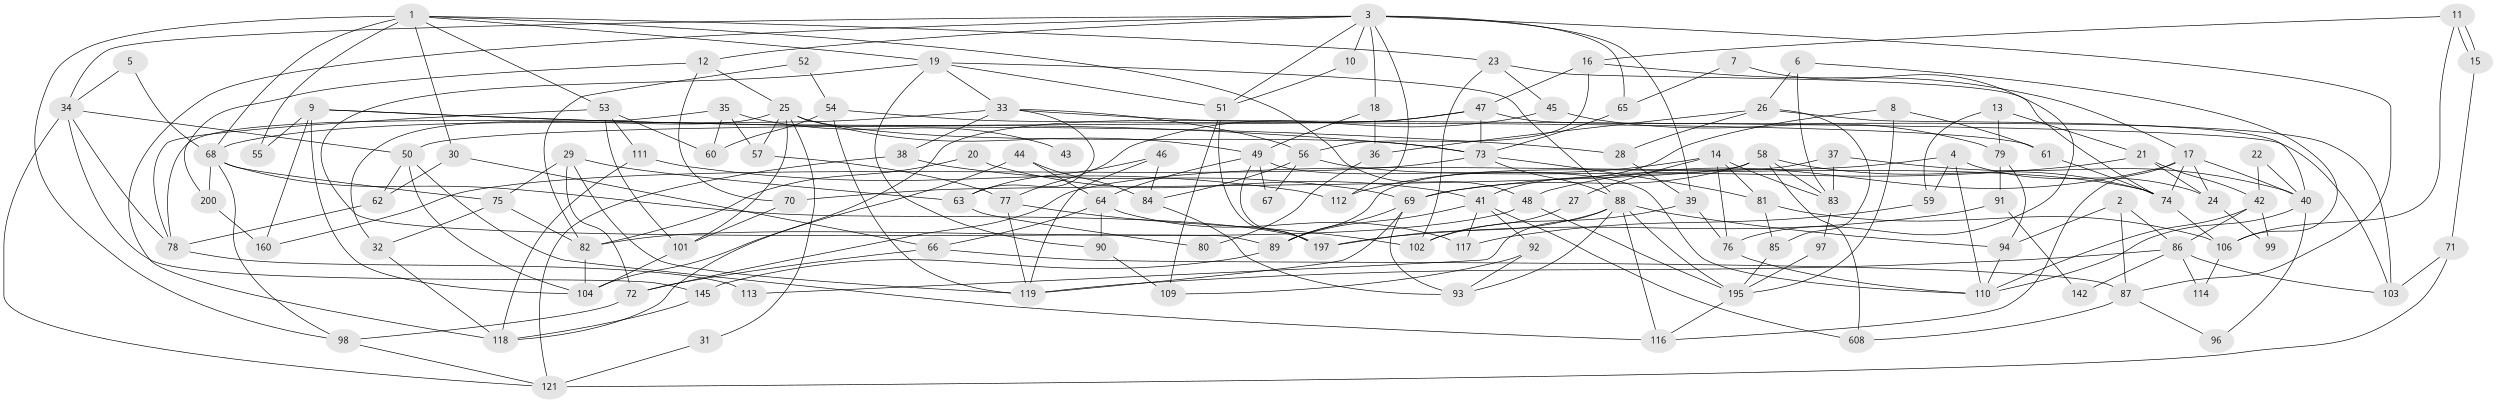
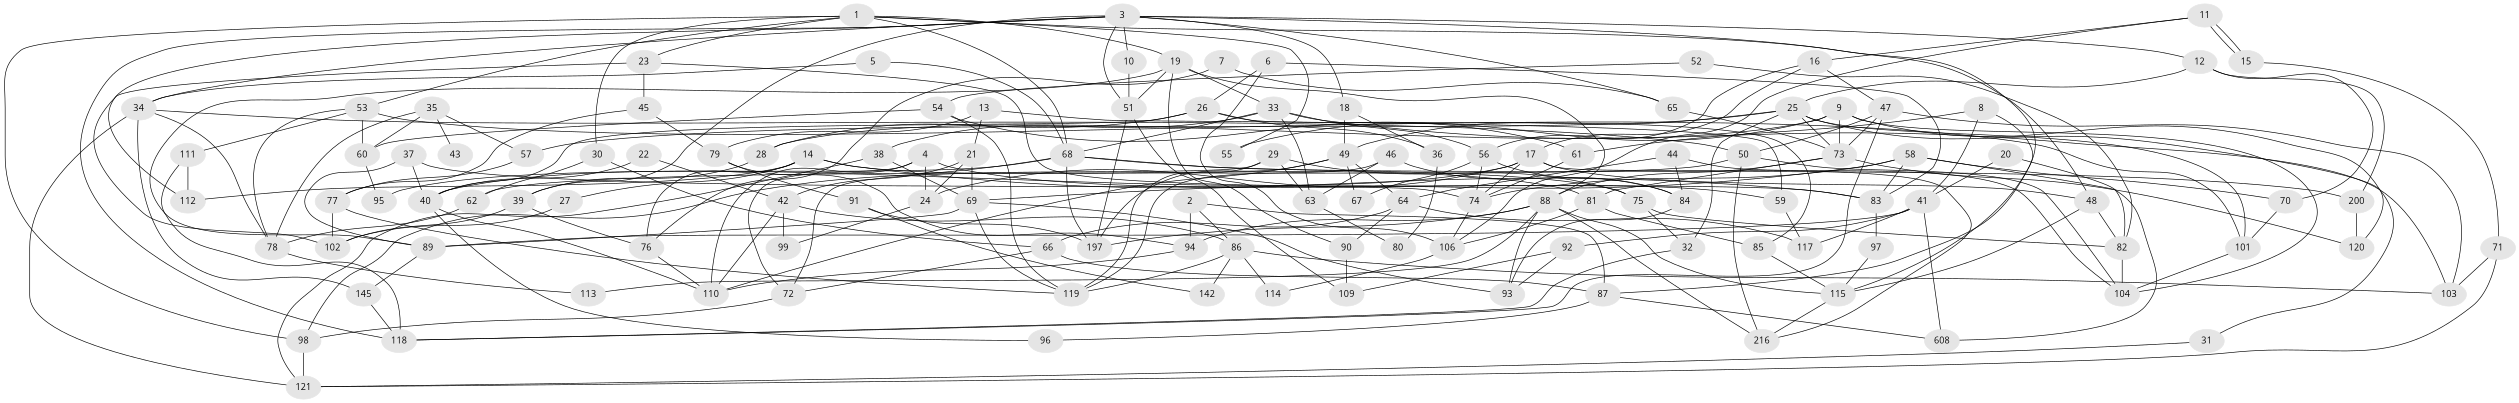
none -> (379, 202)
(264, 248) -> (2357, 248)
(1736, 294) -> (1838, 294)
(1658, 341) -> (1762, 341)
